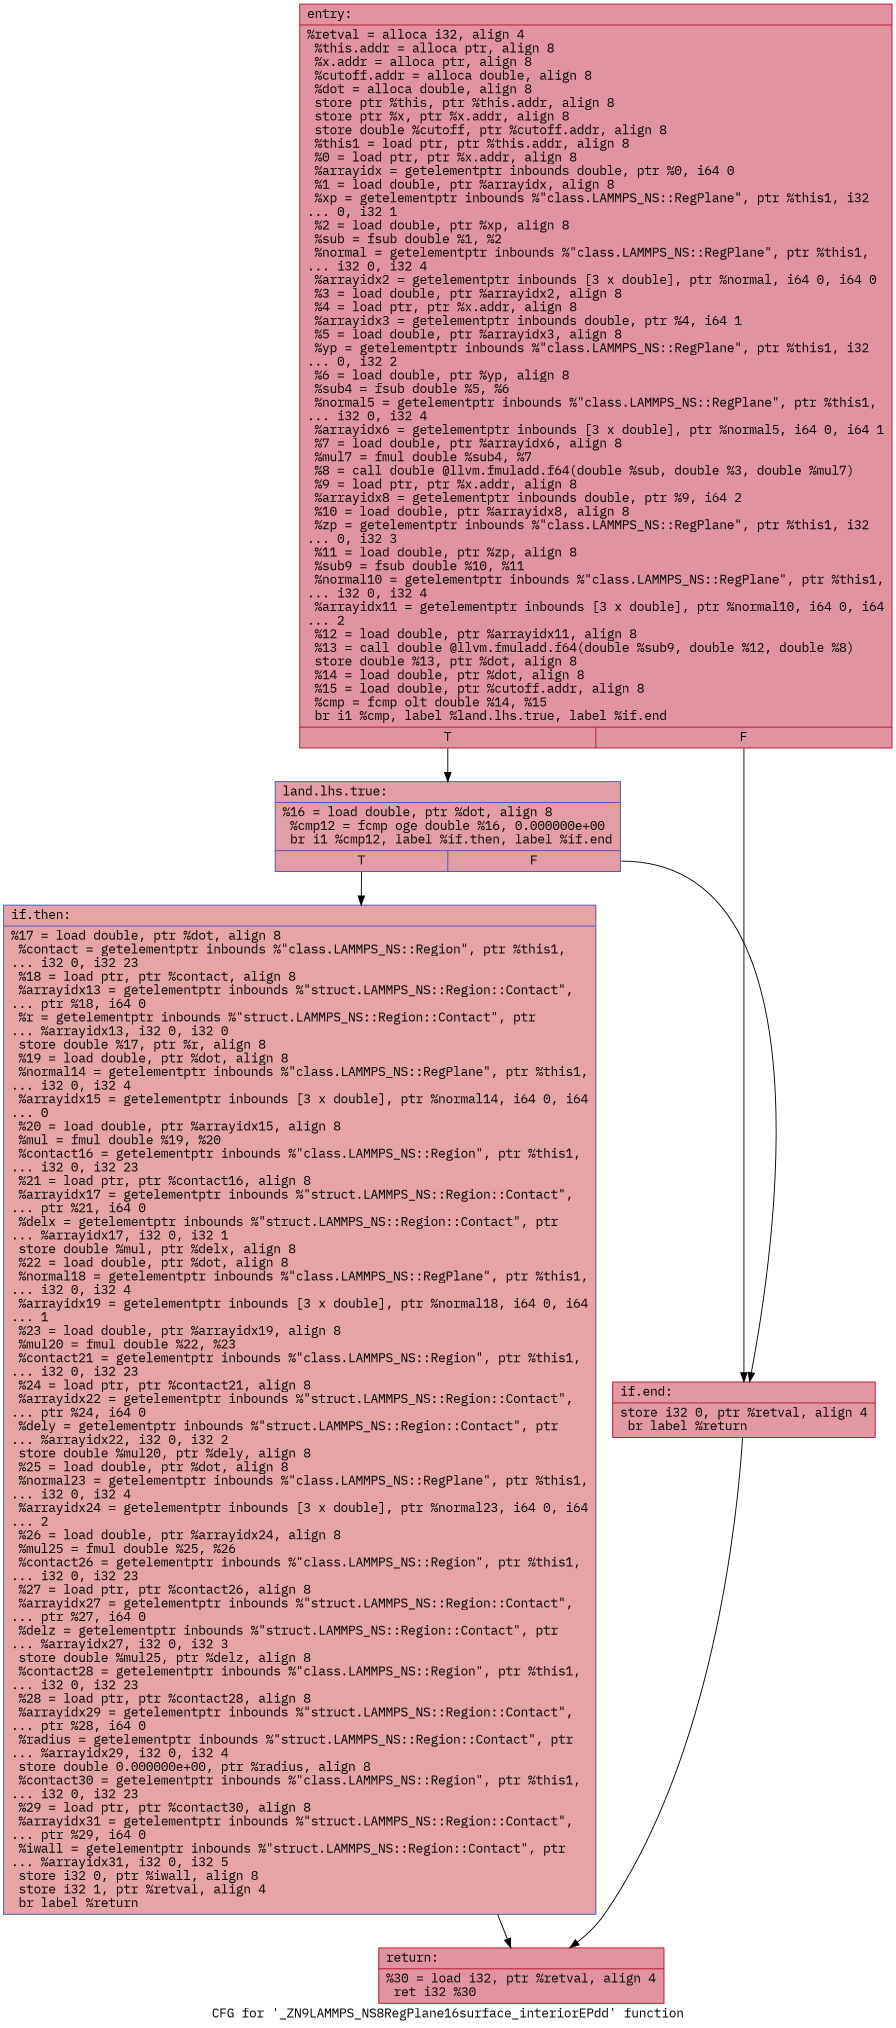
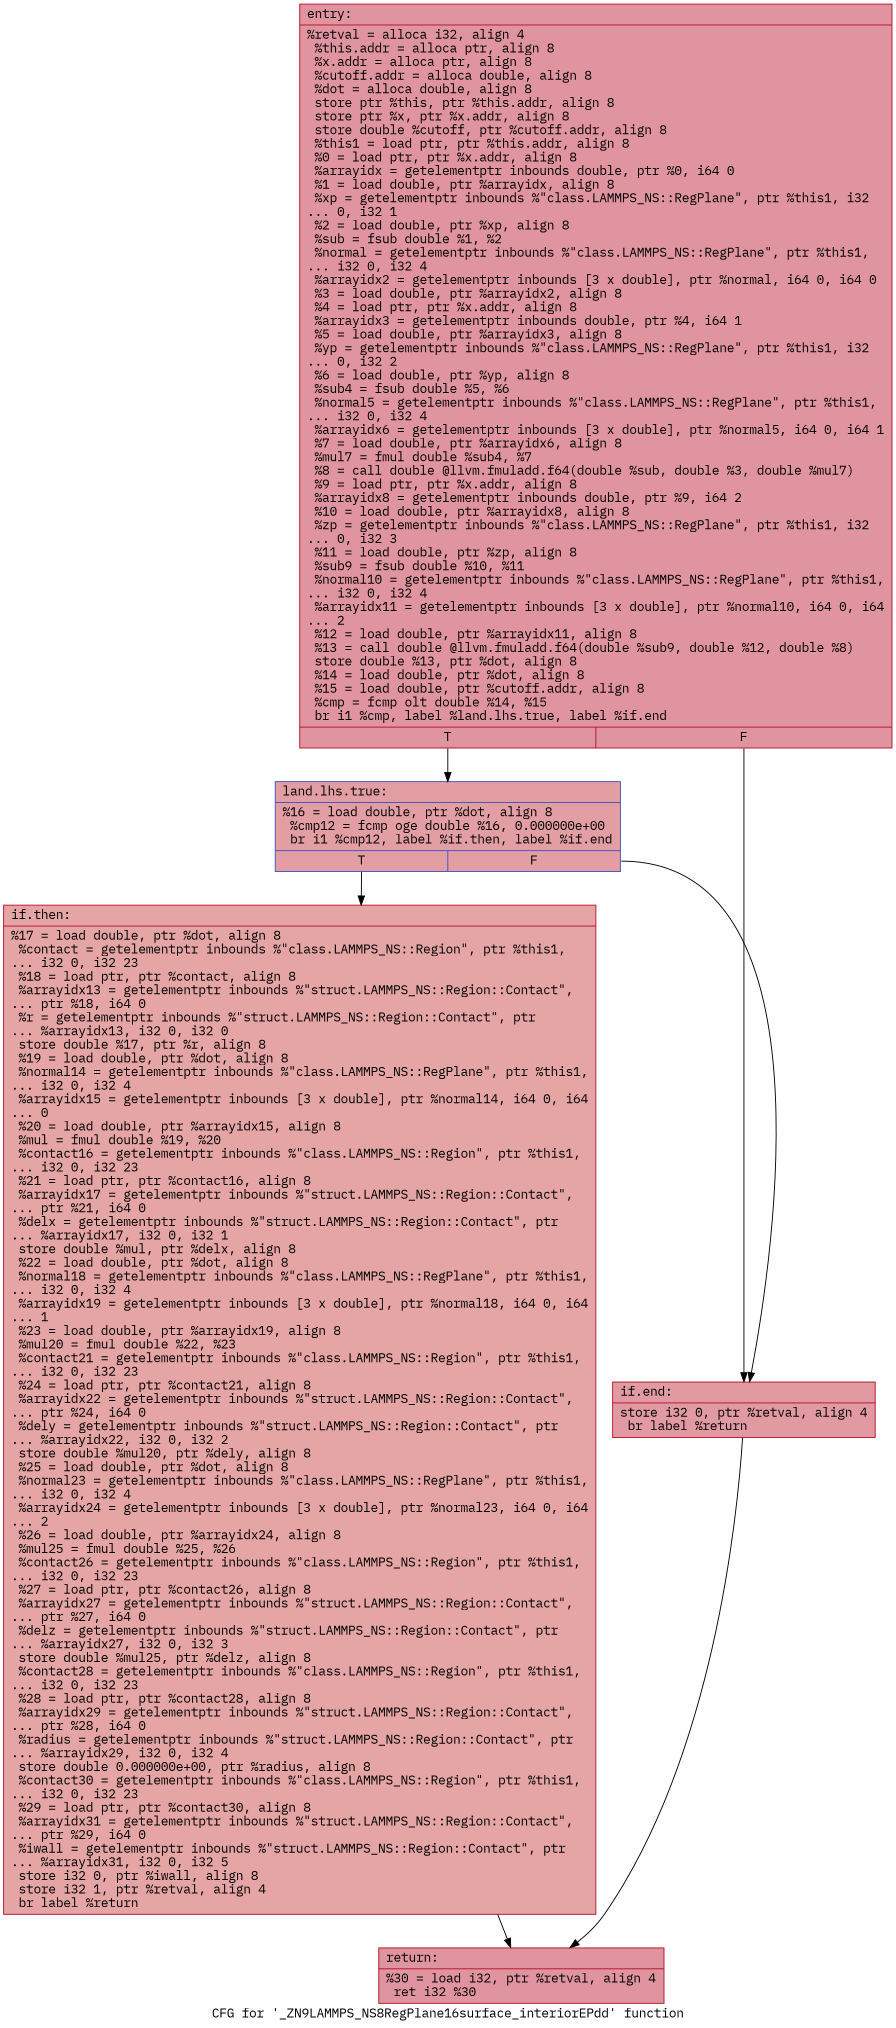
(300, 1410) -> (300, 1410)
